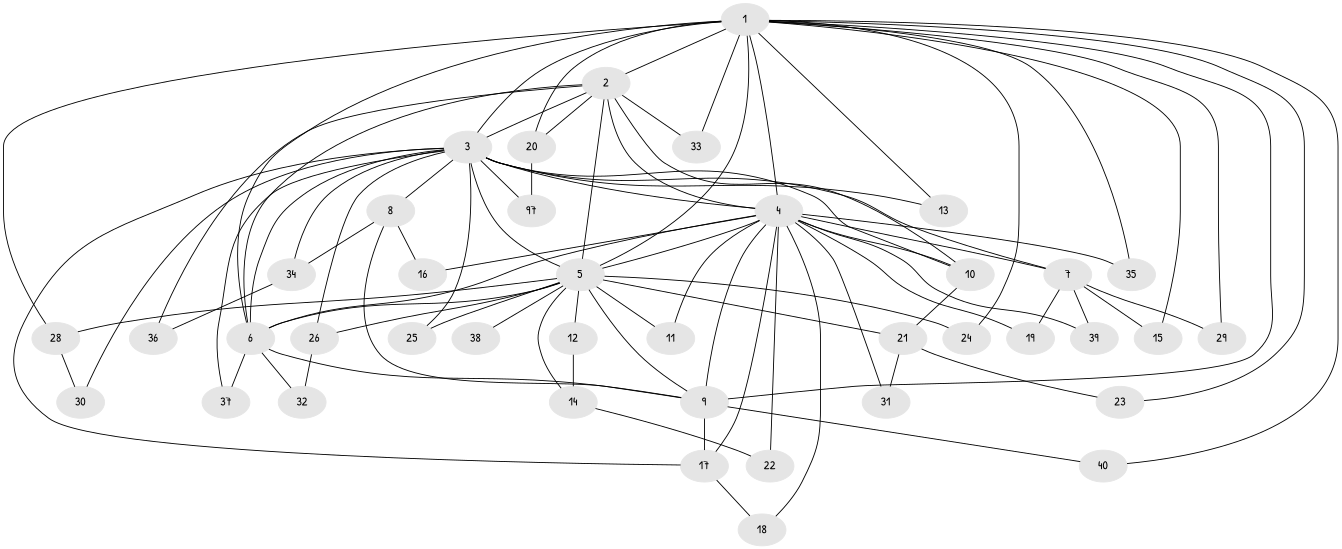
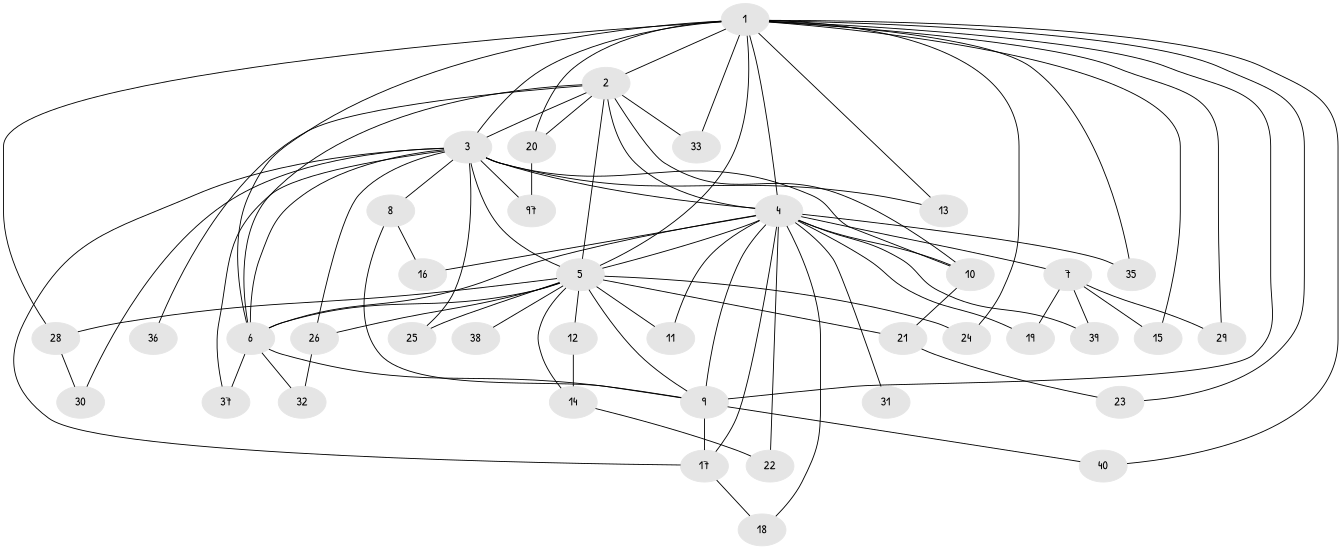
(671, 179) -> none
(292, 275) -> none
(895, 370) -> none
